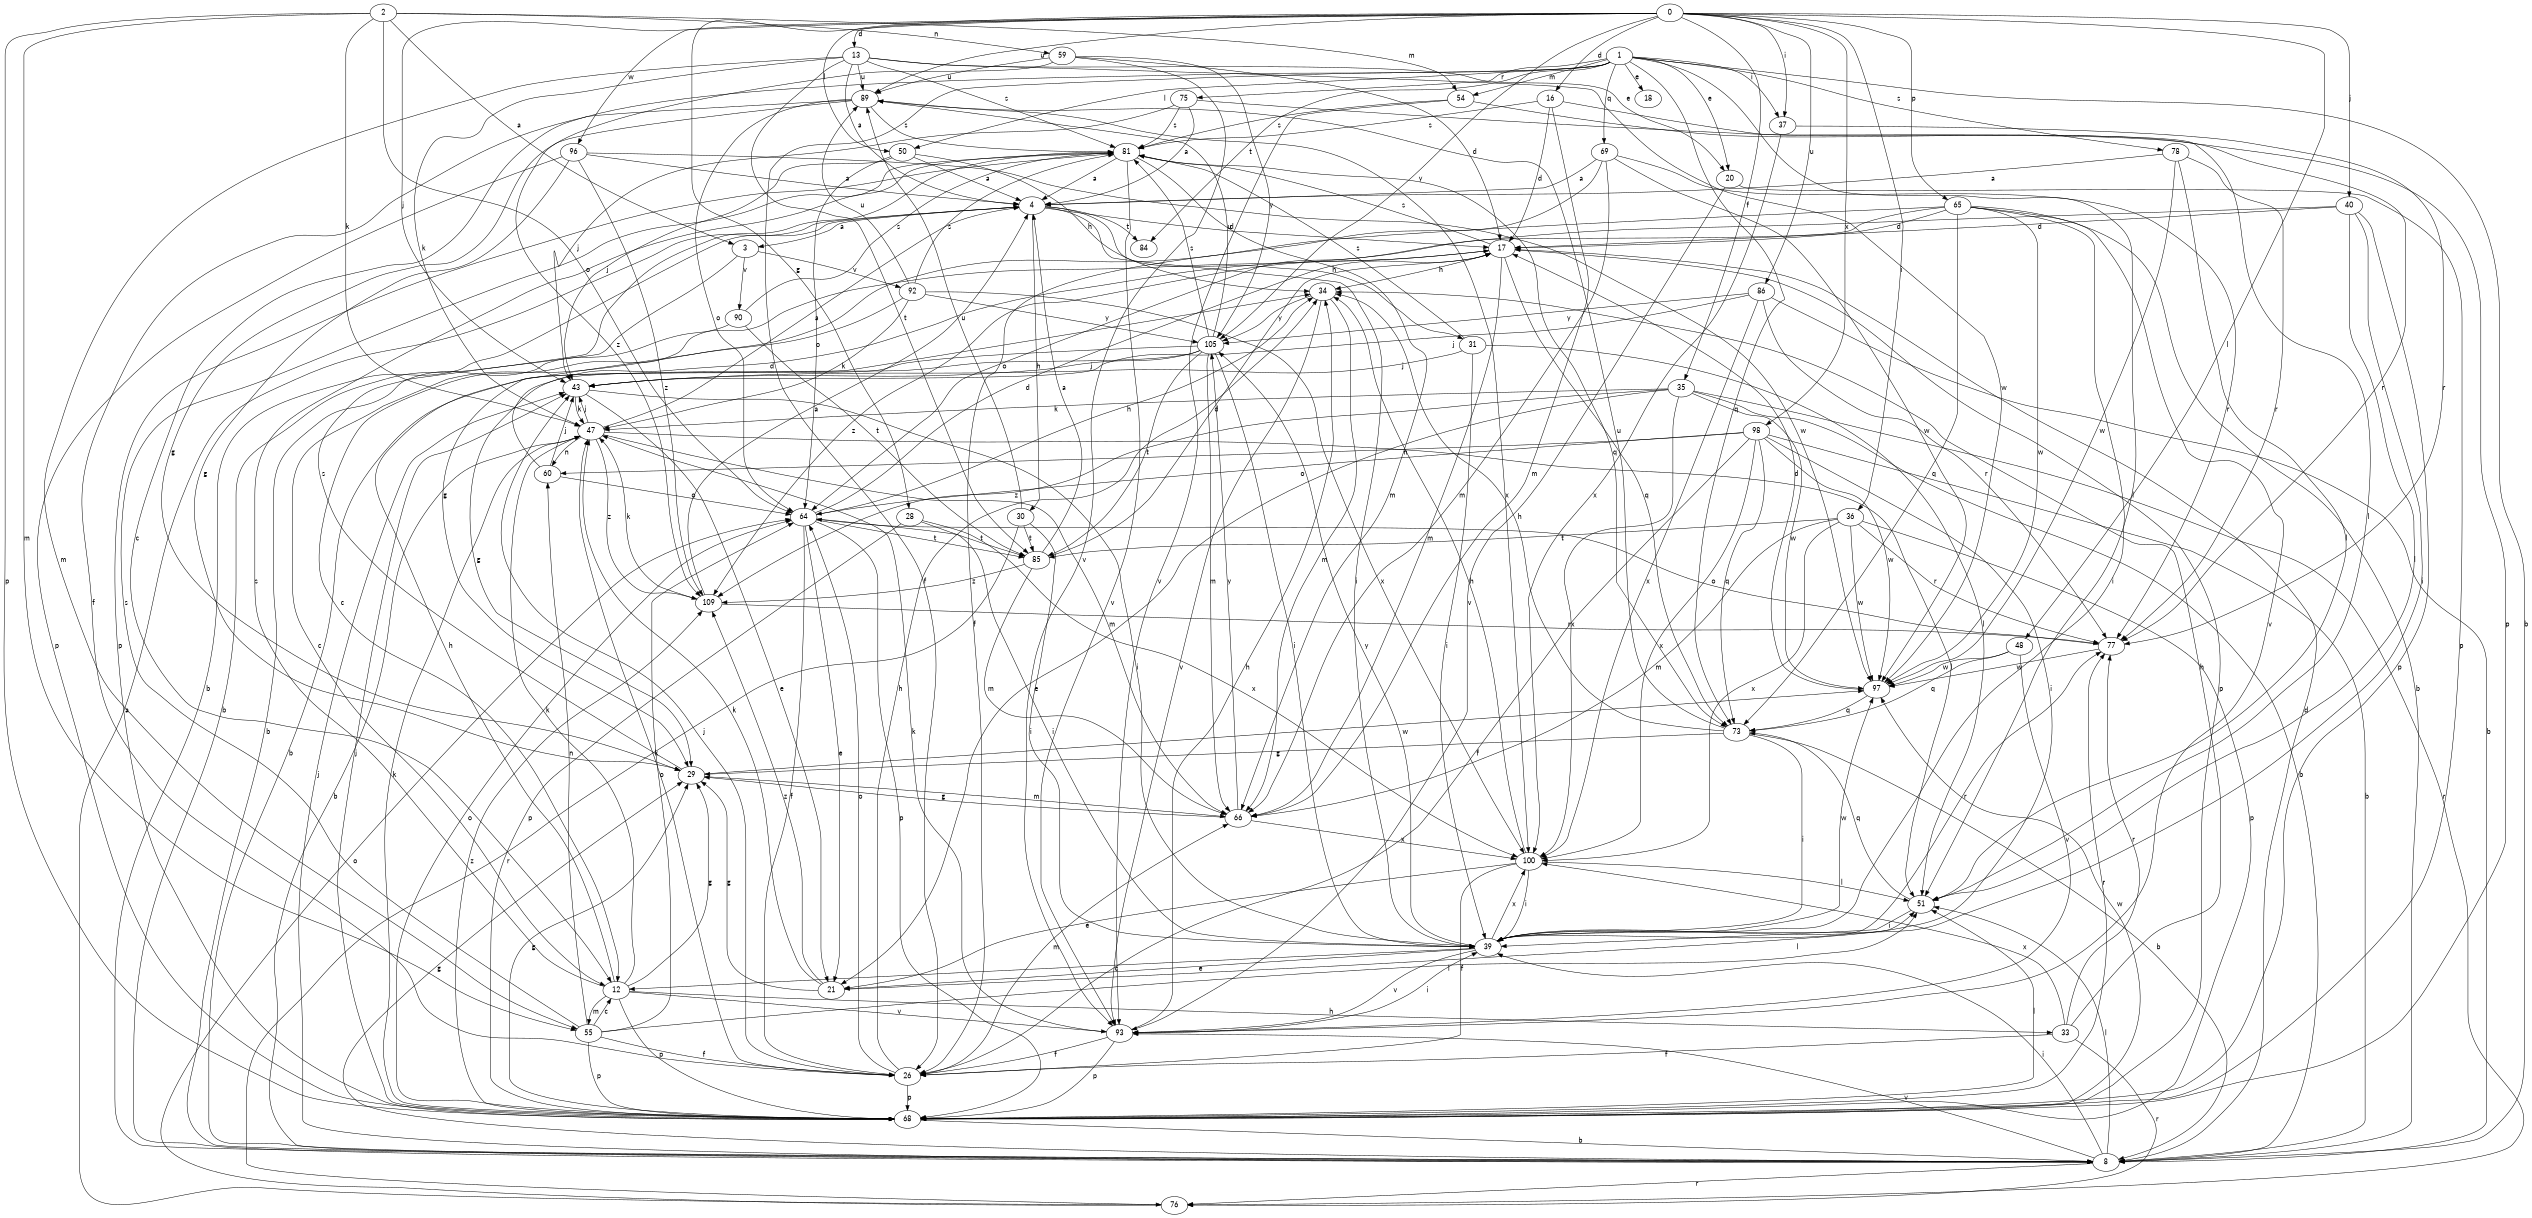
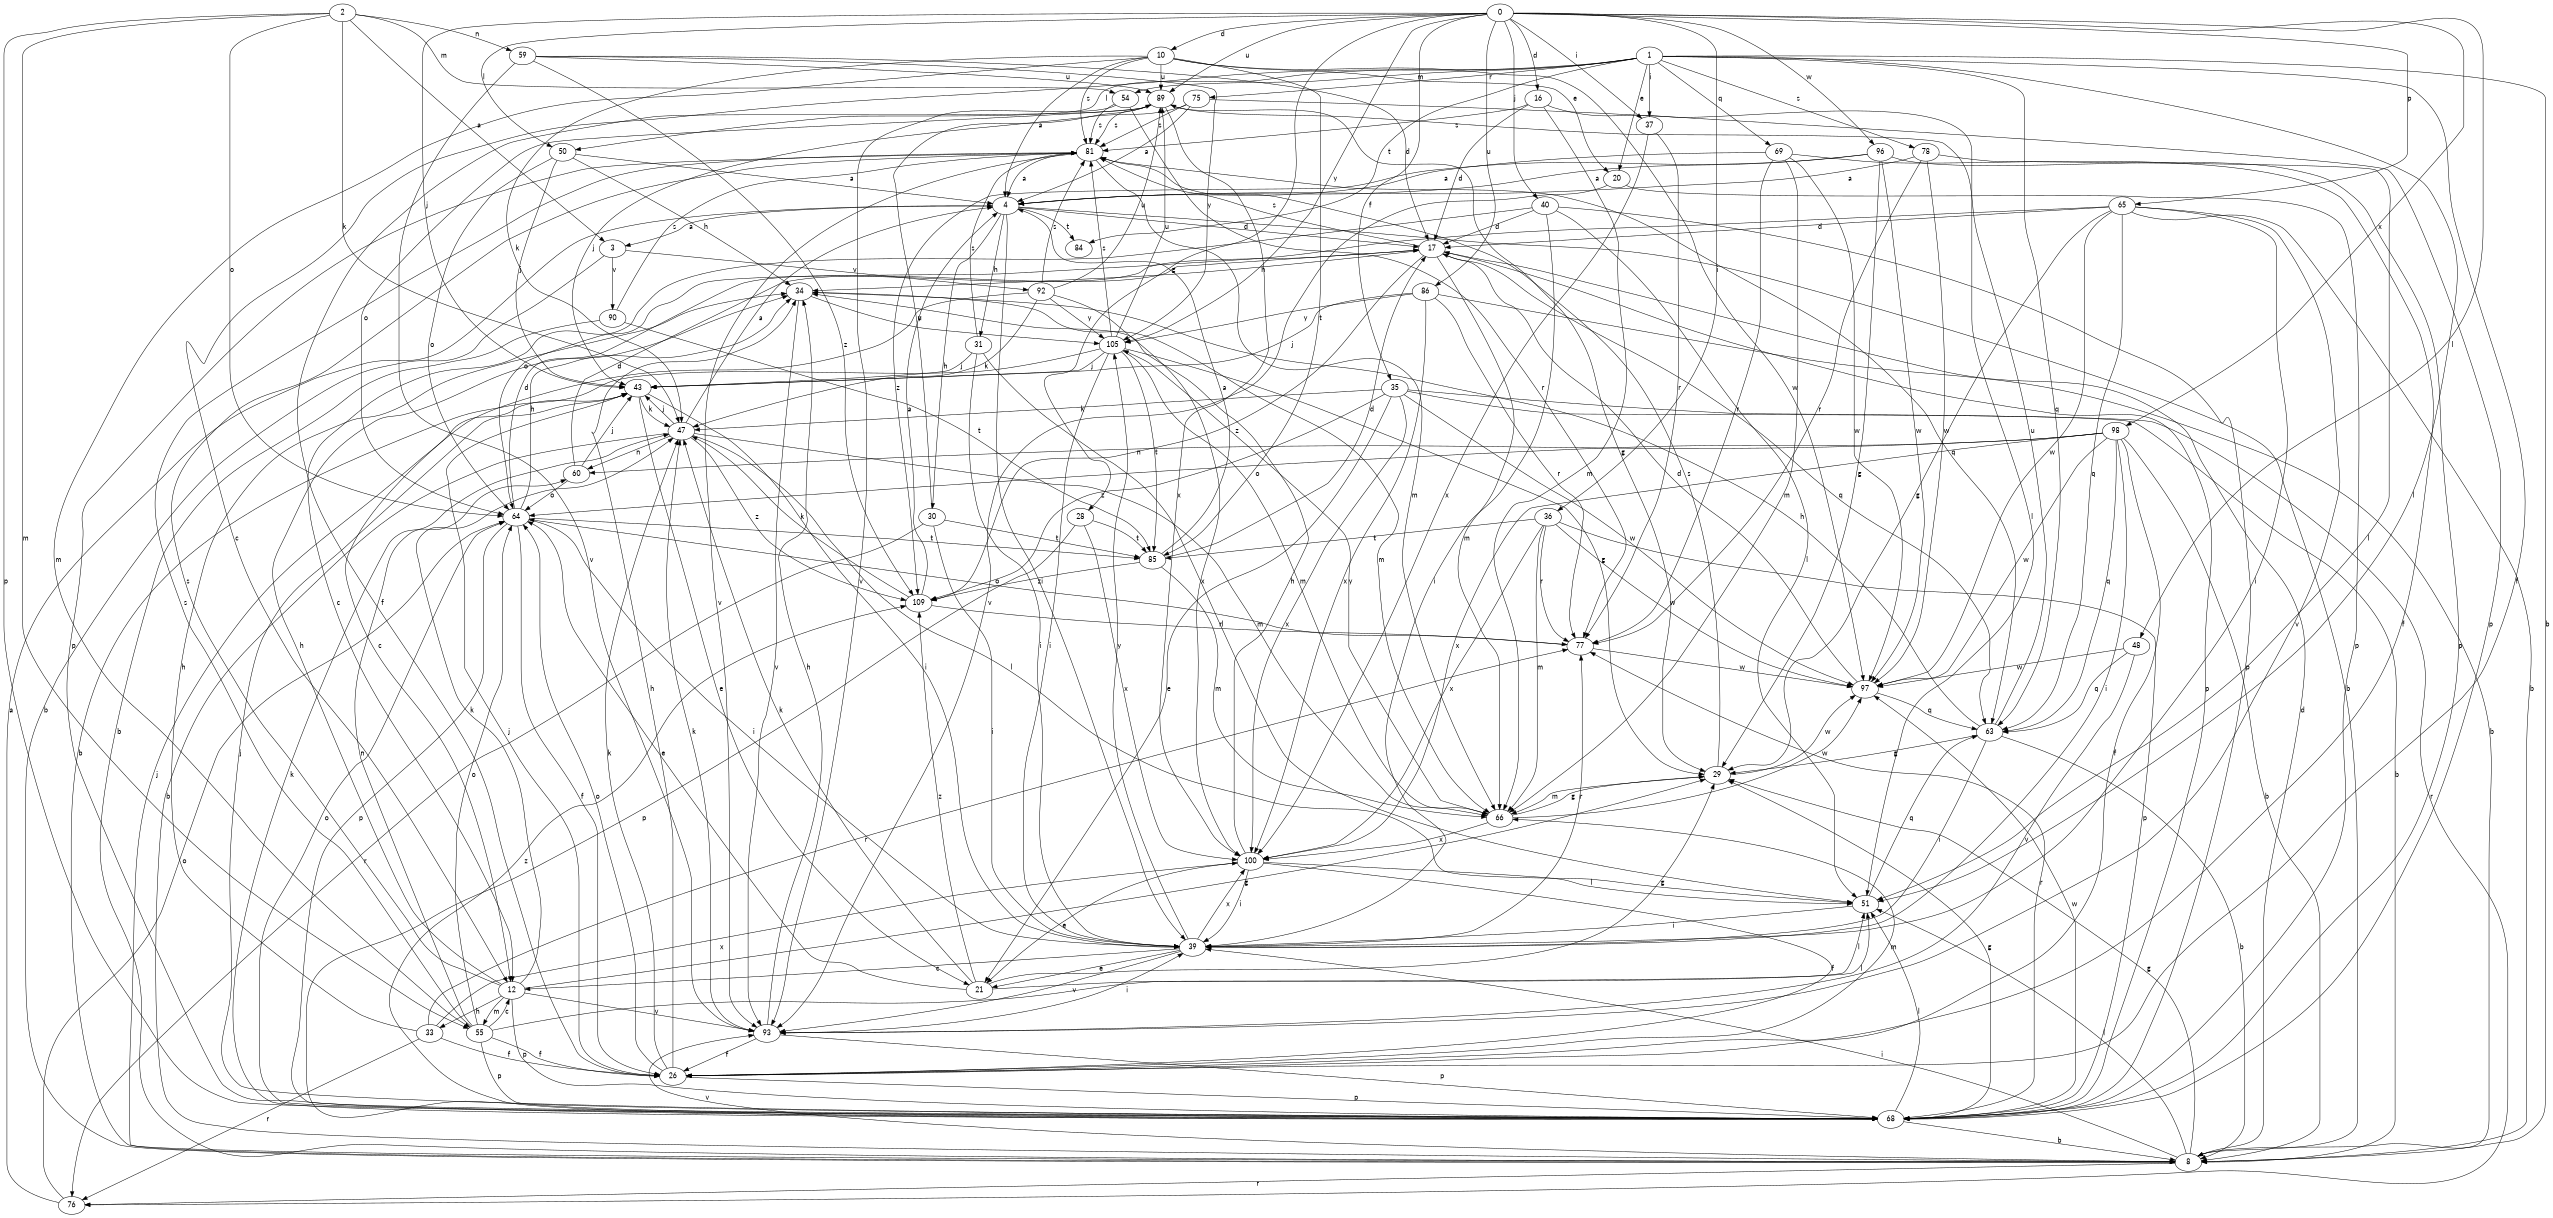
(856, 56) -> (1161, 56)
(1648, 99) -> none
(1737, 732) -> (1990, 732)
(838, 750) -> (701, 812)
(1773, 924) -> (1701, 794)
